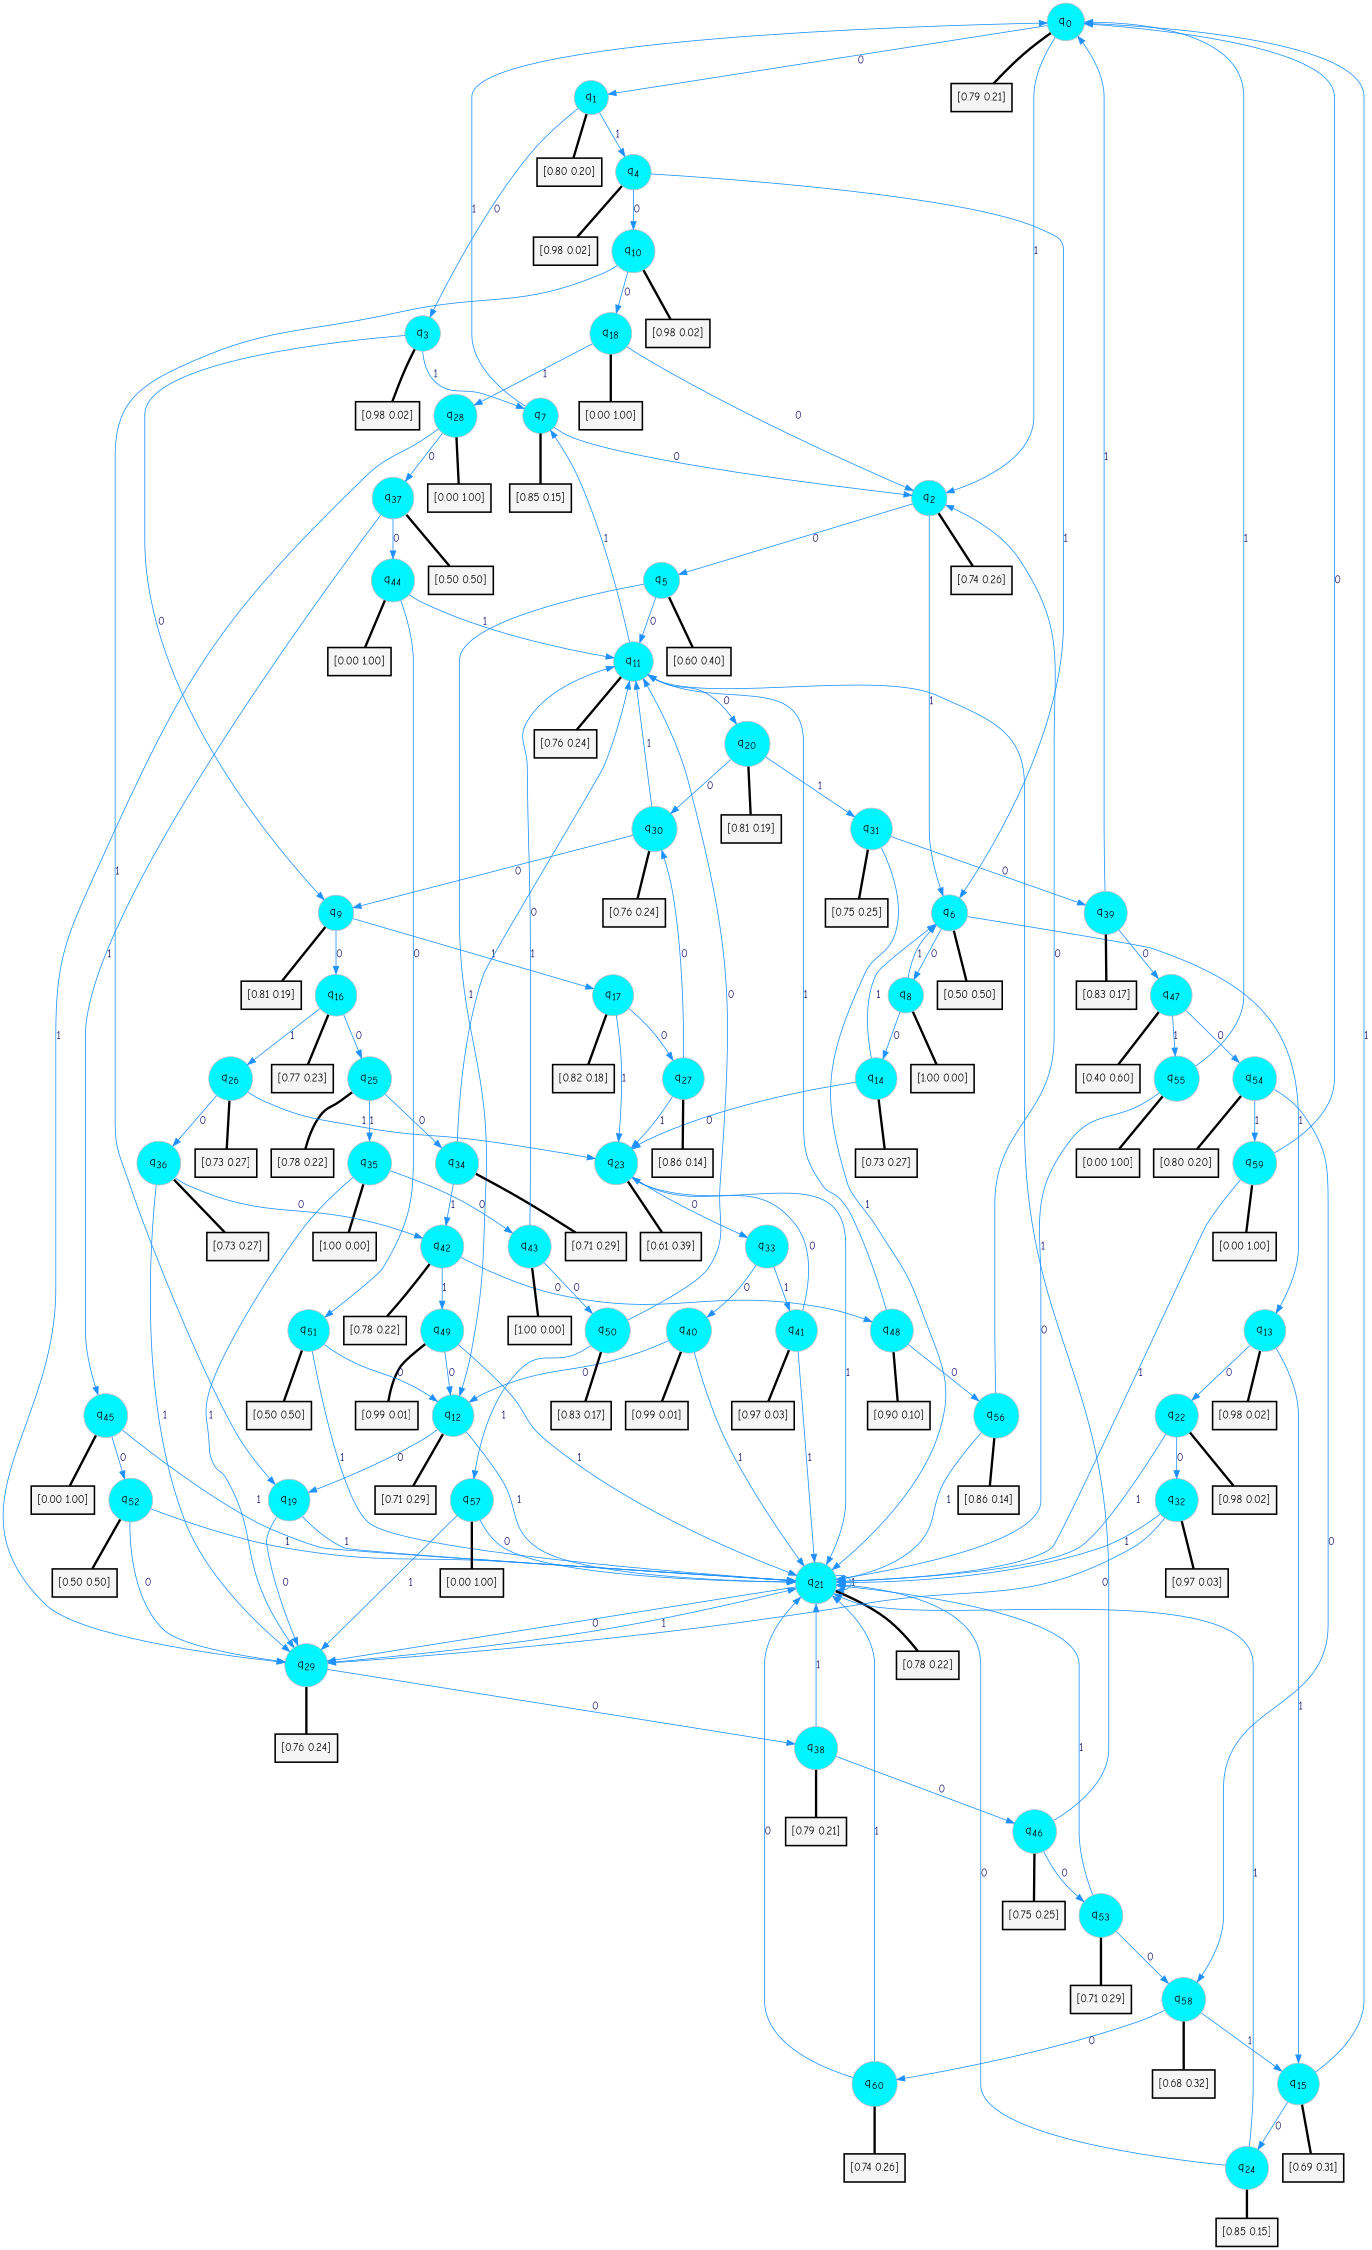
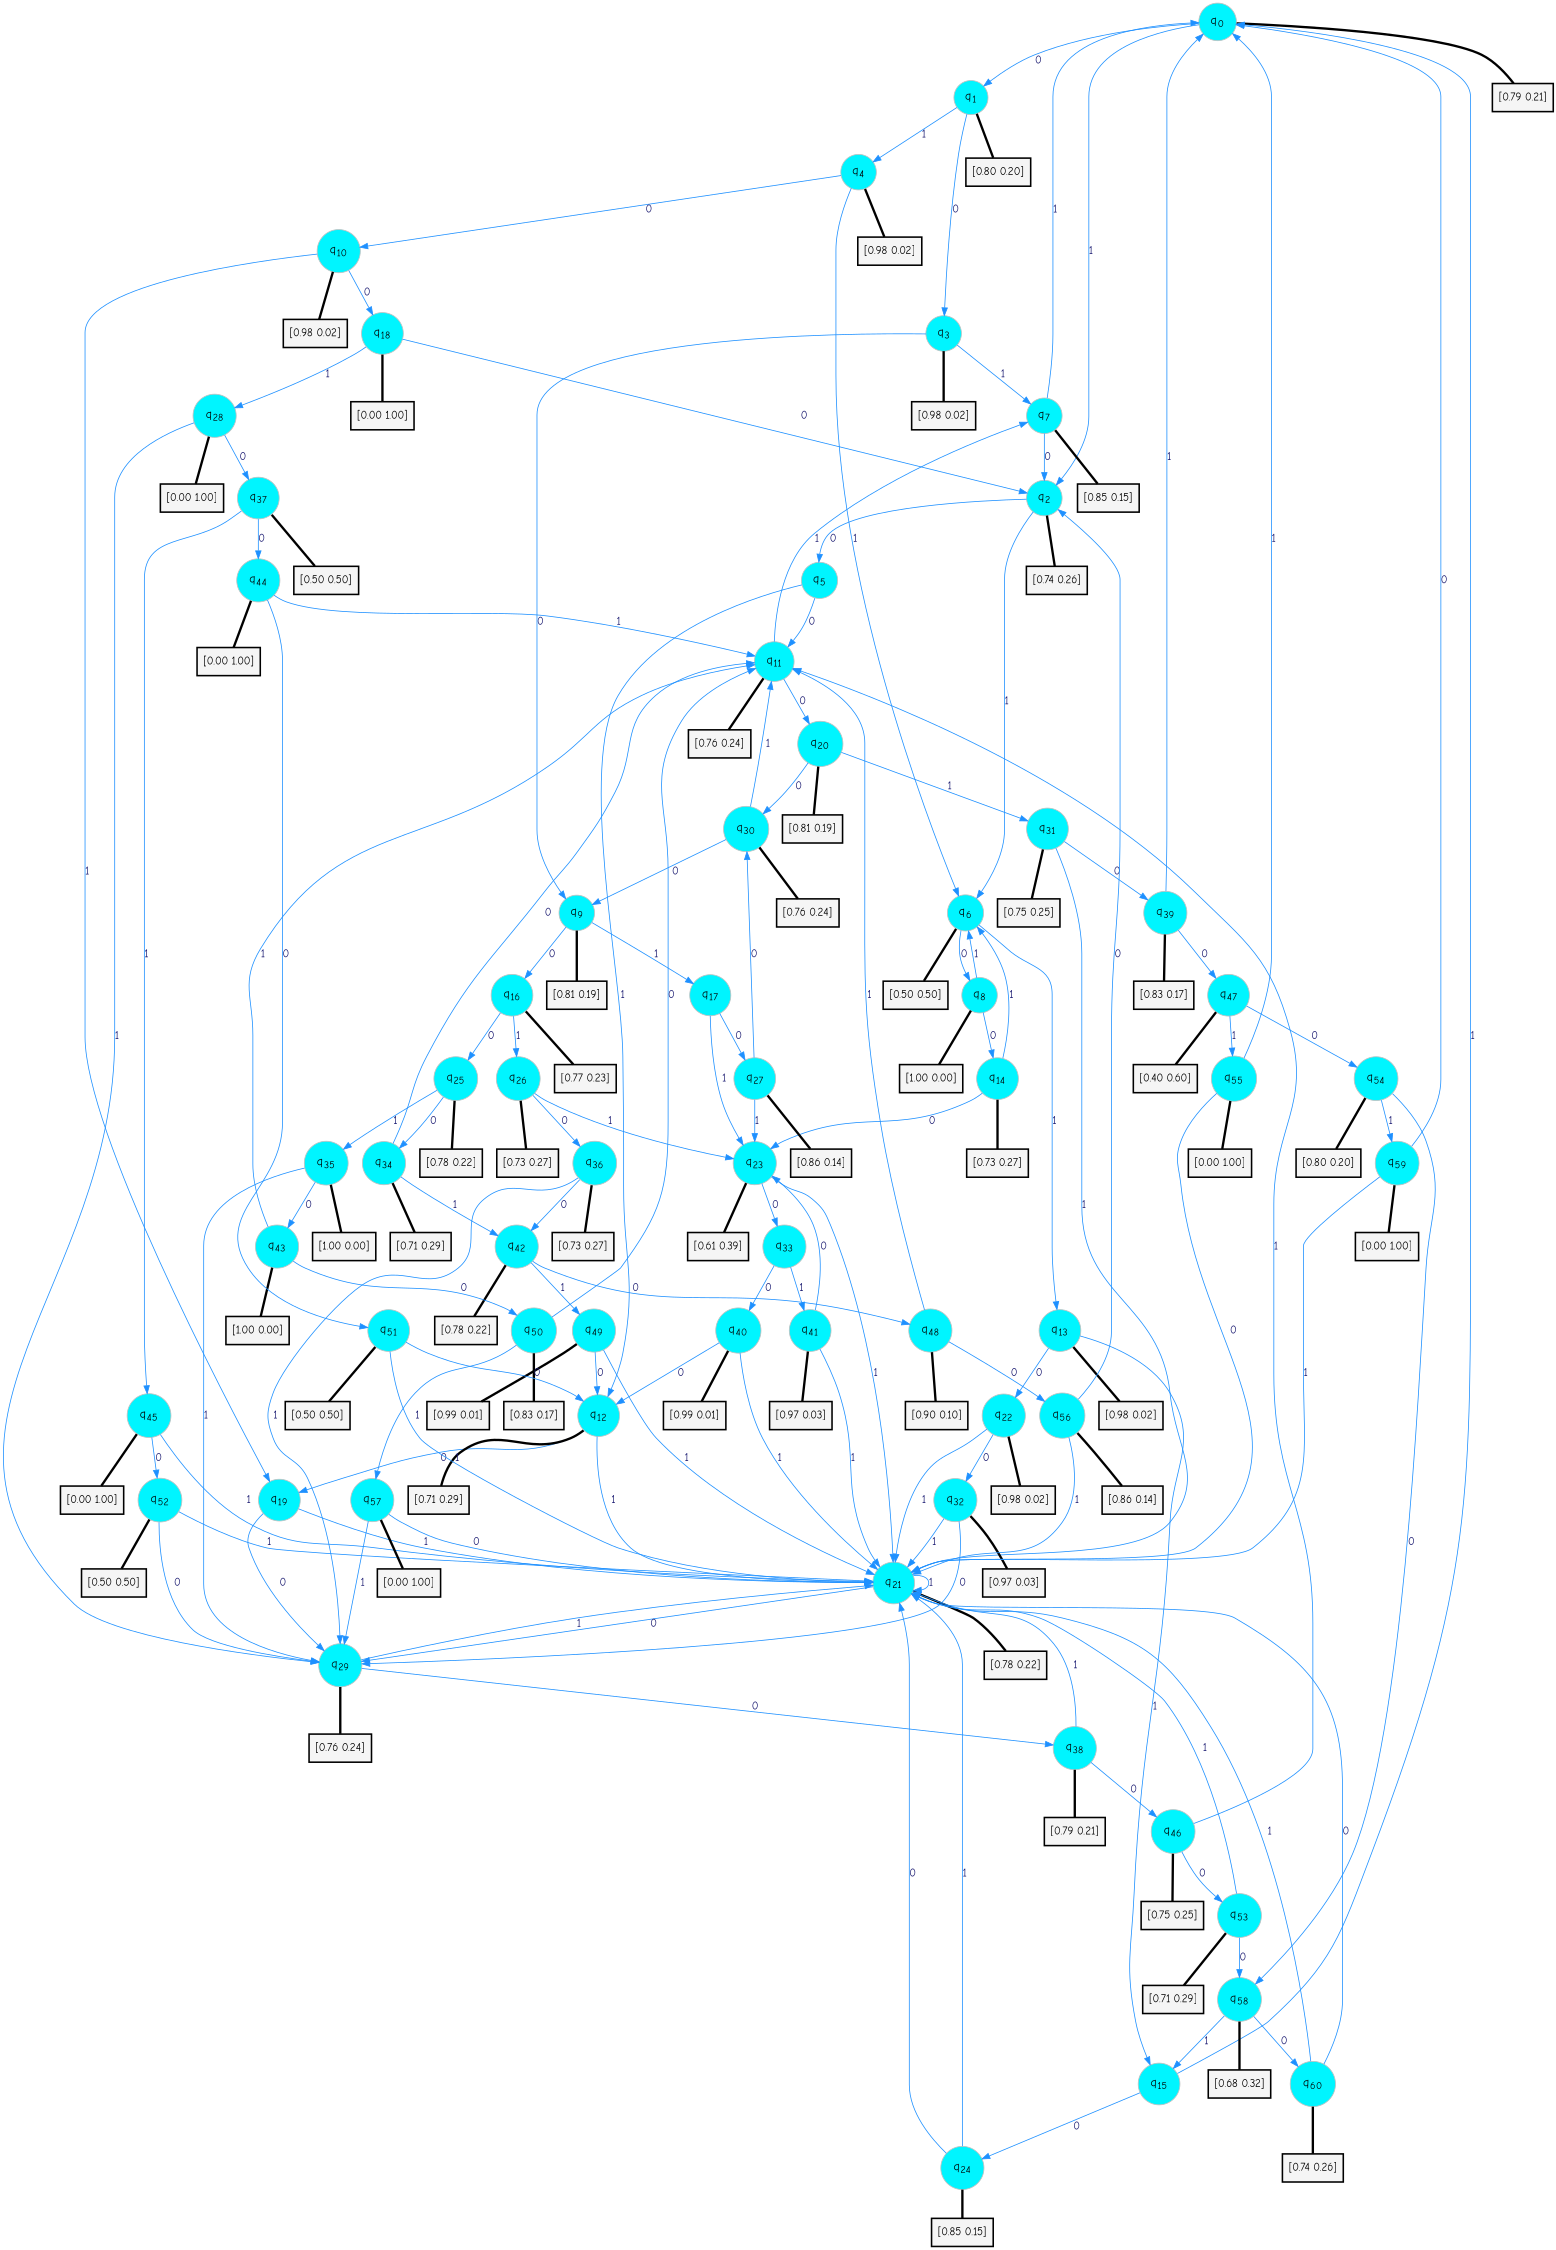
(699, 662) -> none
(583, 1079) -> none
(1313, 2168) -> none
